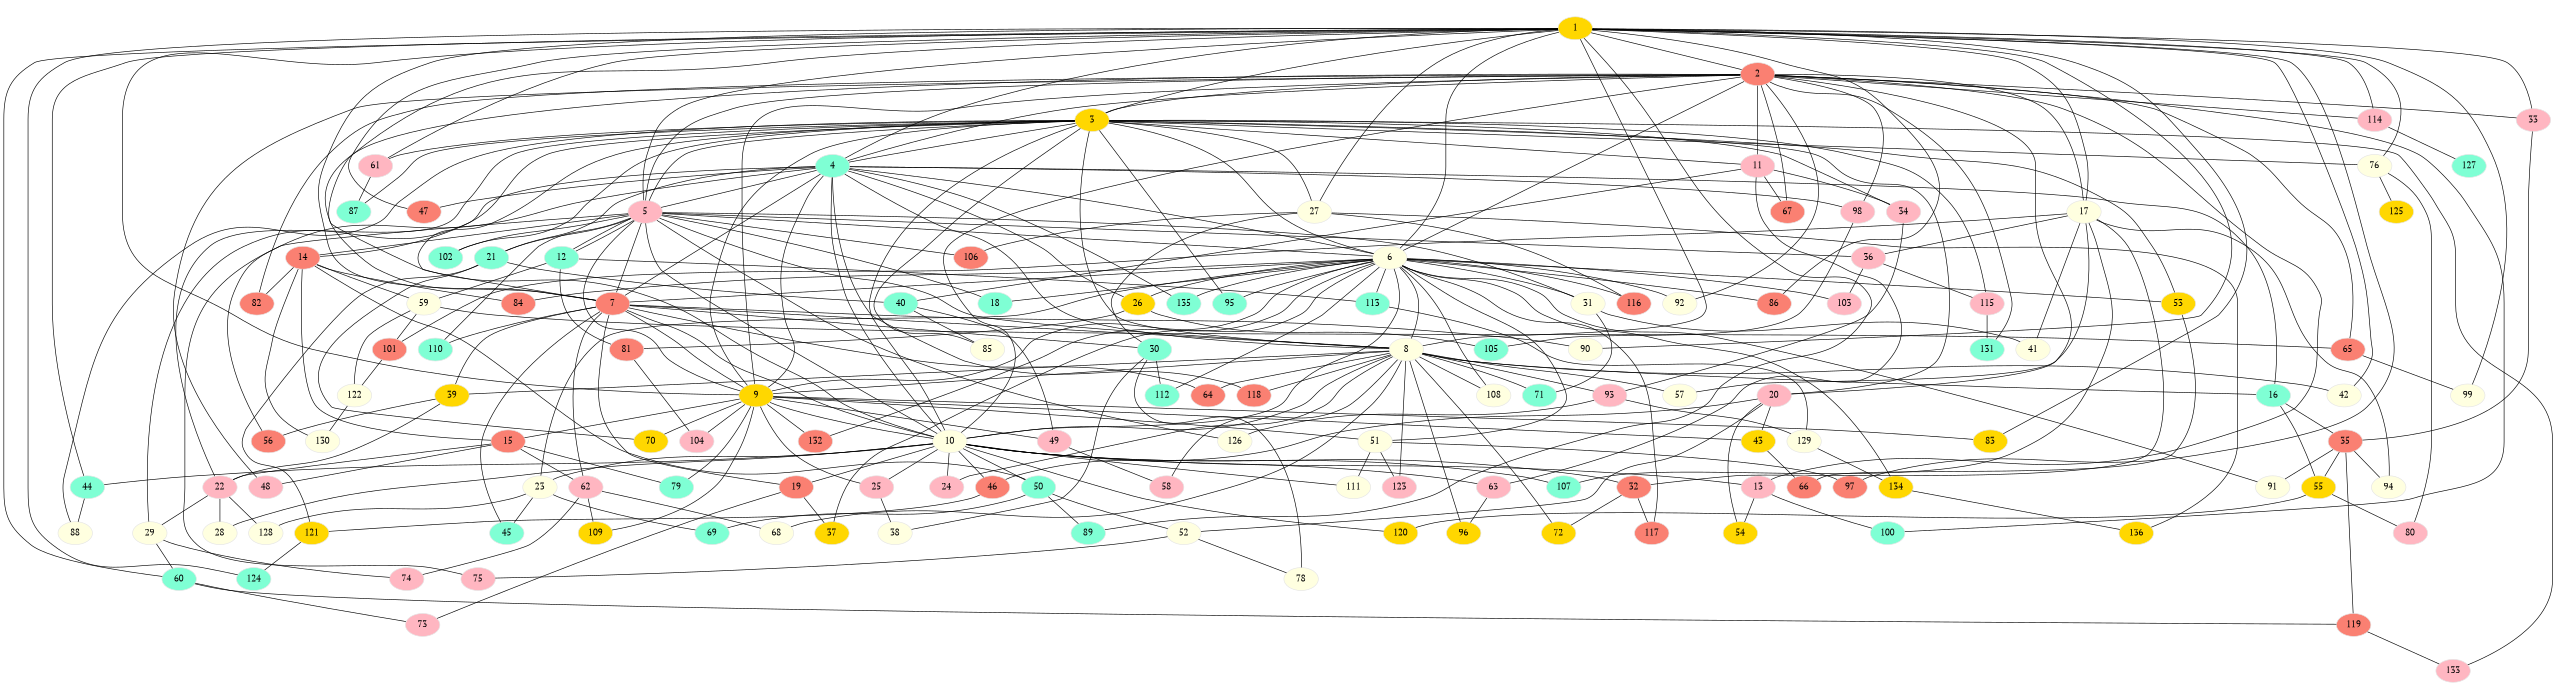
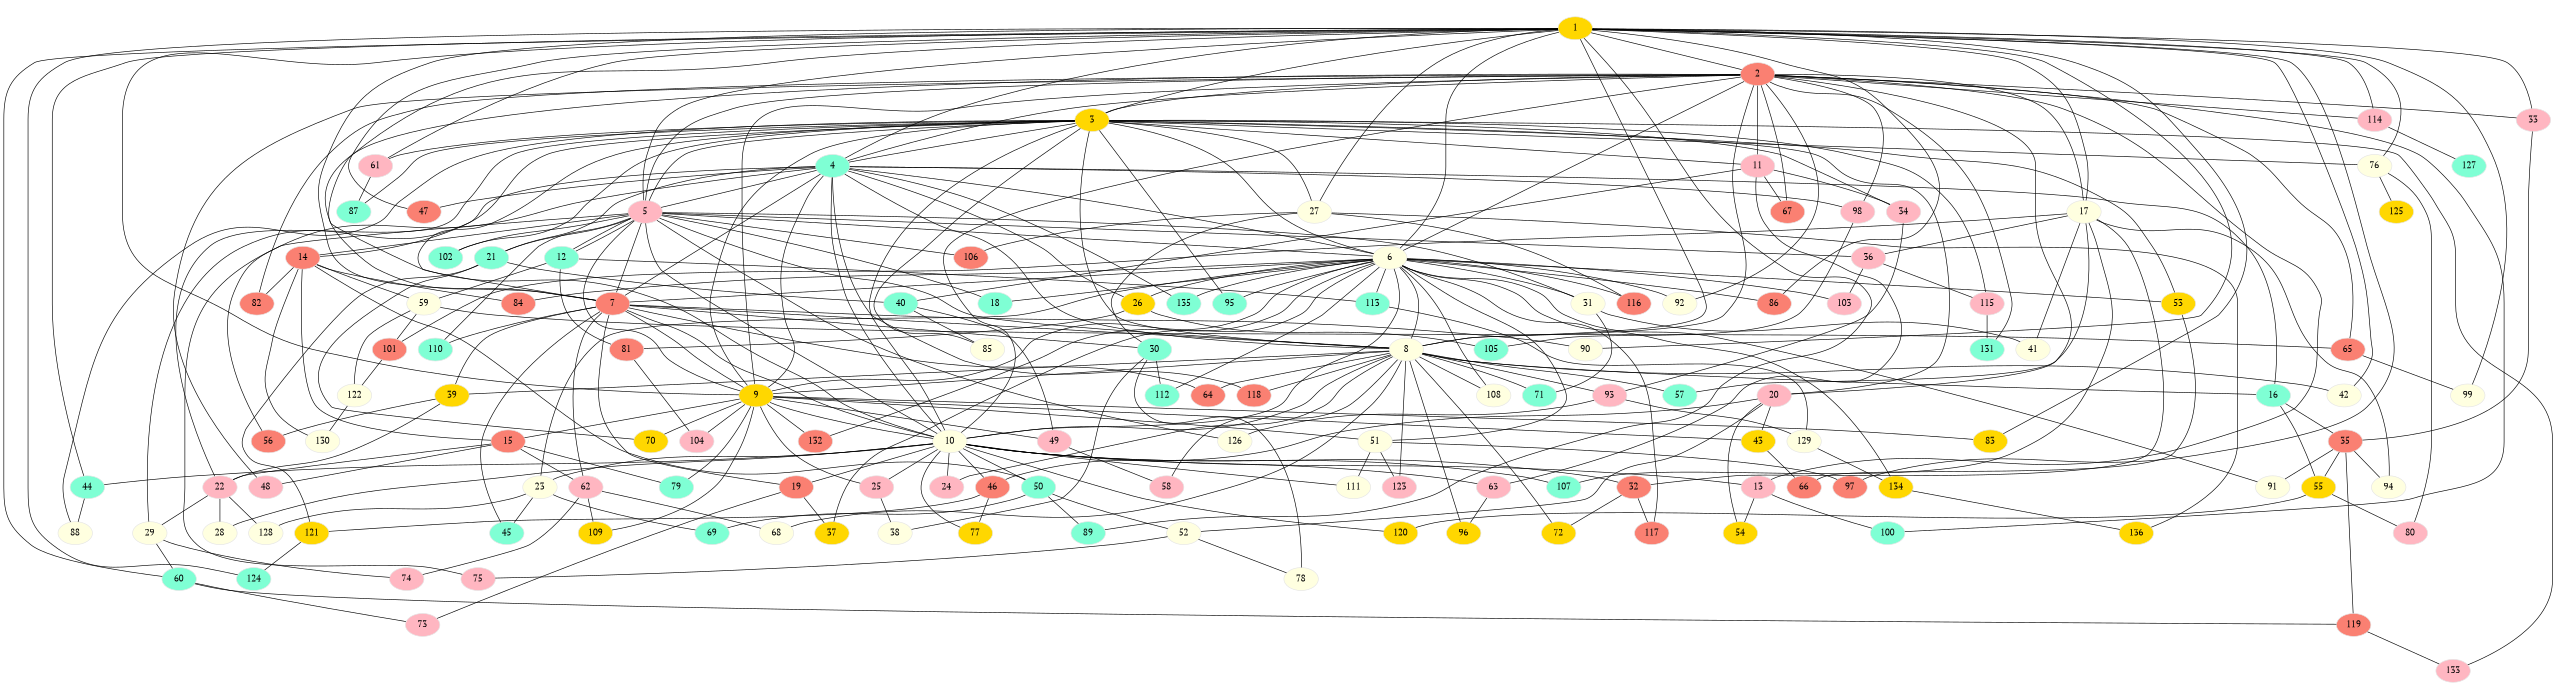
none -> (1693, 324)
(1680, 395) -> (1680, 395)
none -> (975, 533)
